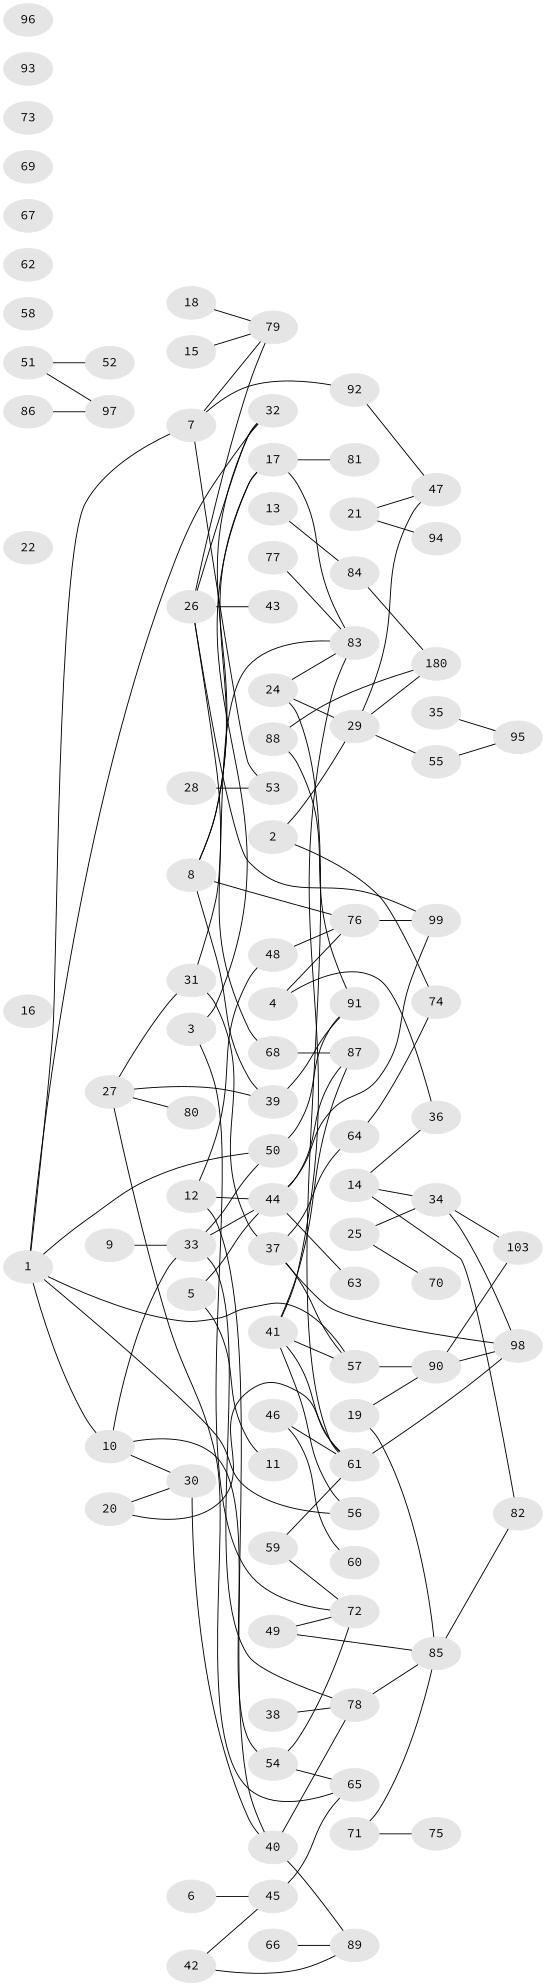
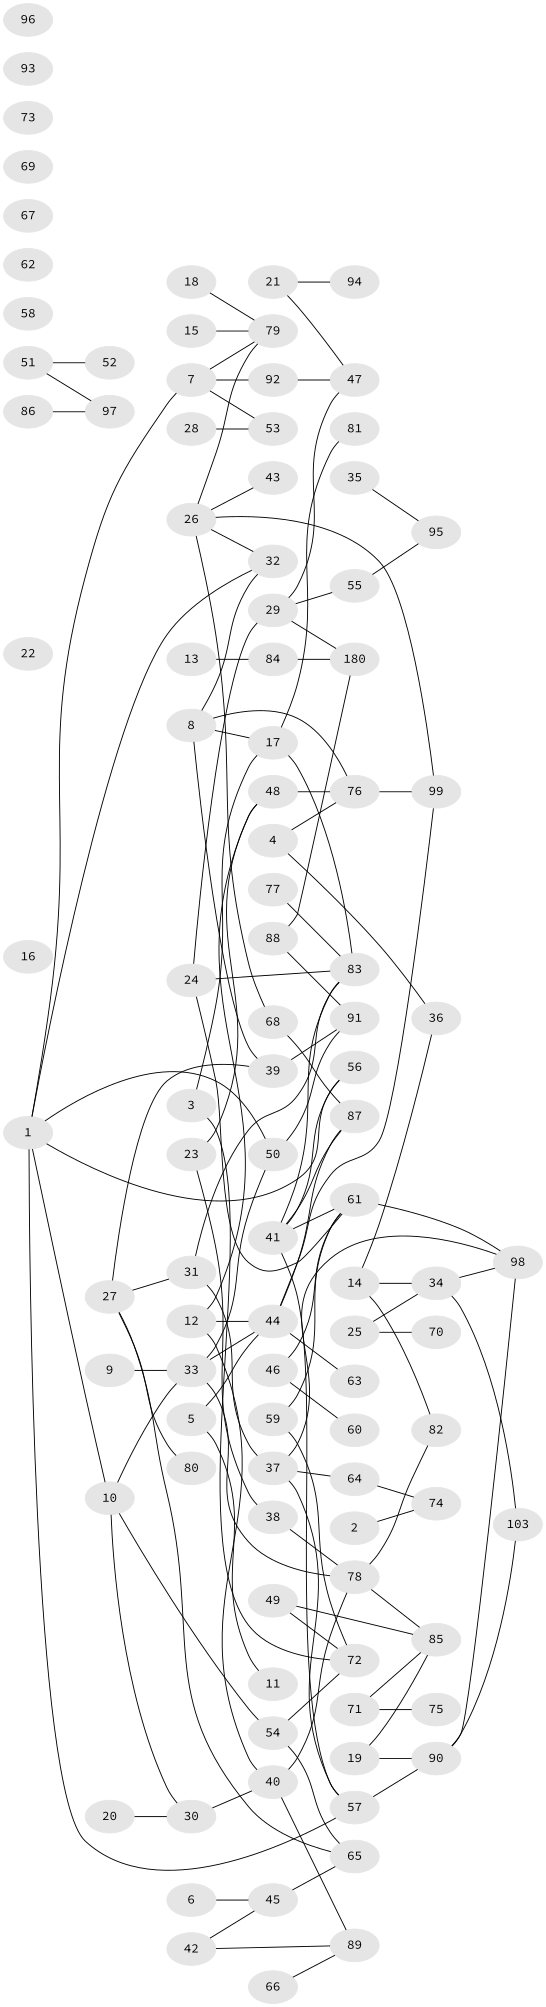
(322, 778) -> none
none -> (191, 1155)
(249, 1391) -> none
(477, 1584) -> (401, 1506)
